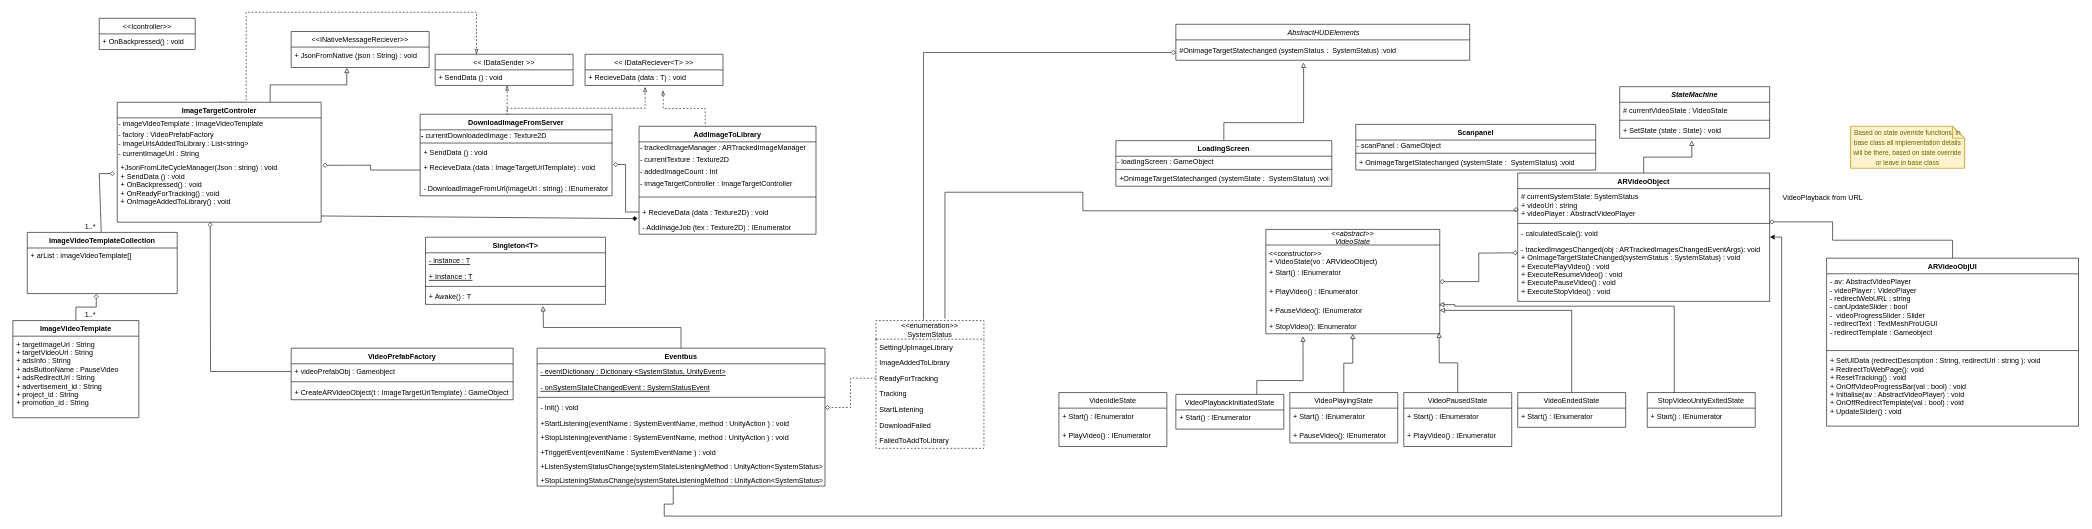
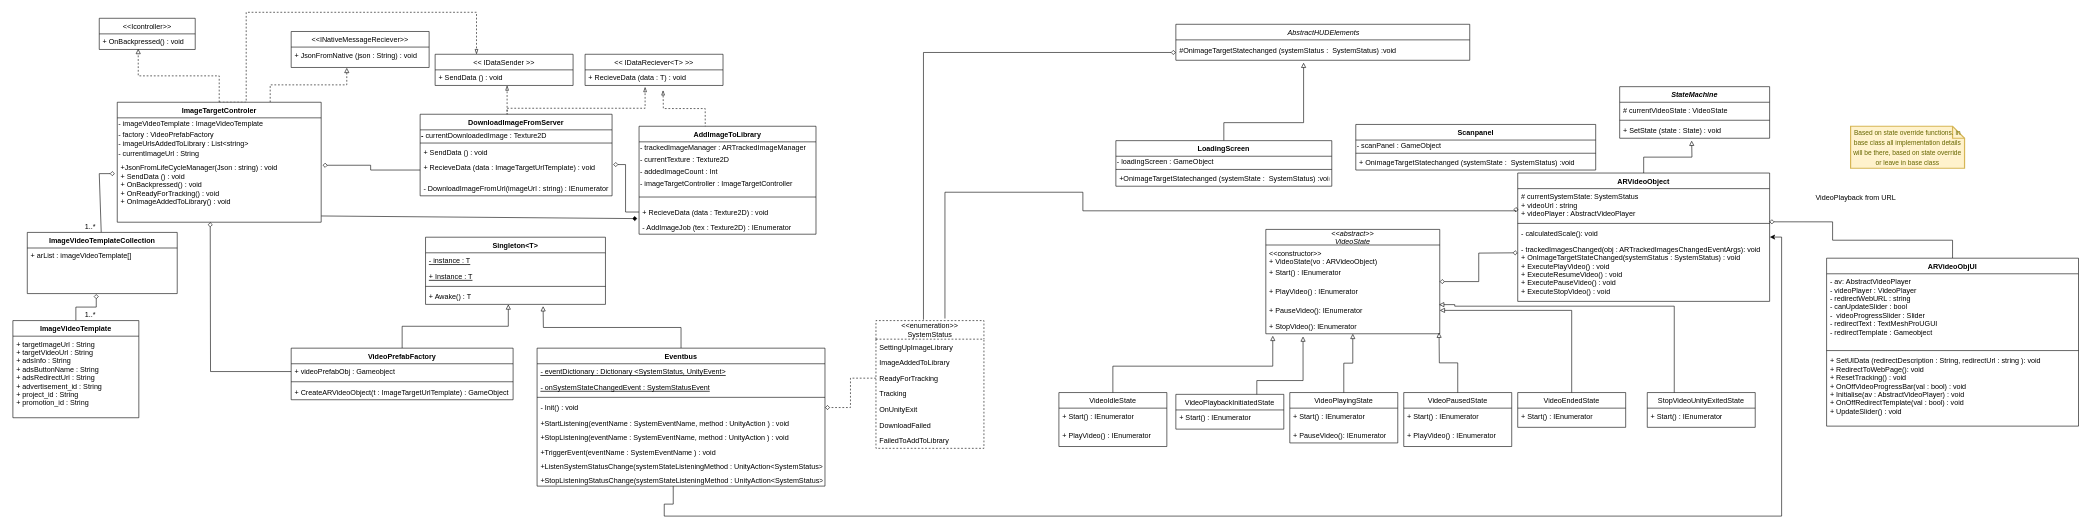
none -> (180, 76)
(306, 85) -> (306, 85)
(1824, 198) -> (1857, 198)
none -> (453, 326)
(61, 344) -> (61, 344)
none -> (1193, 366)
(905, 410) -> (899, 410)
